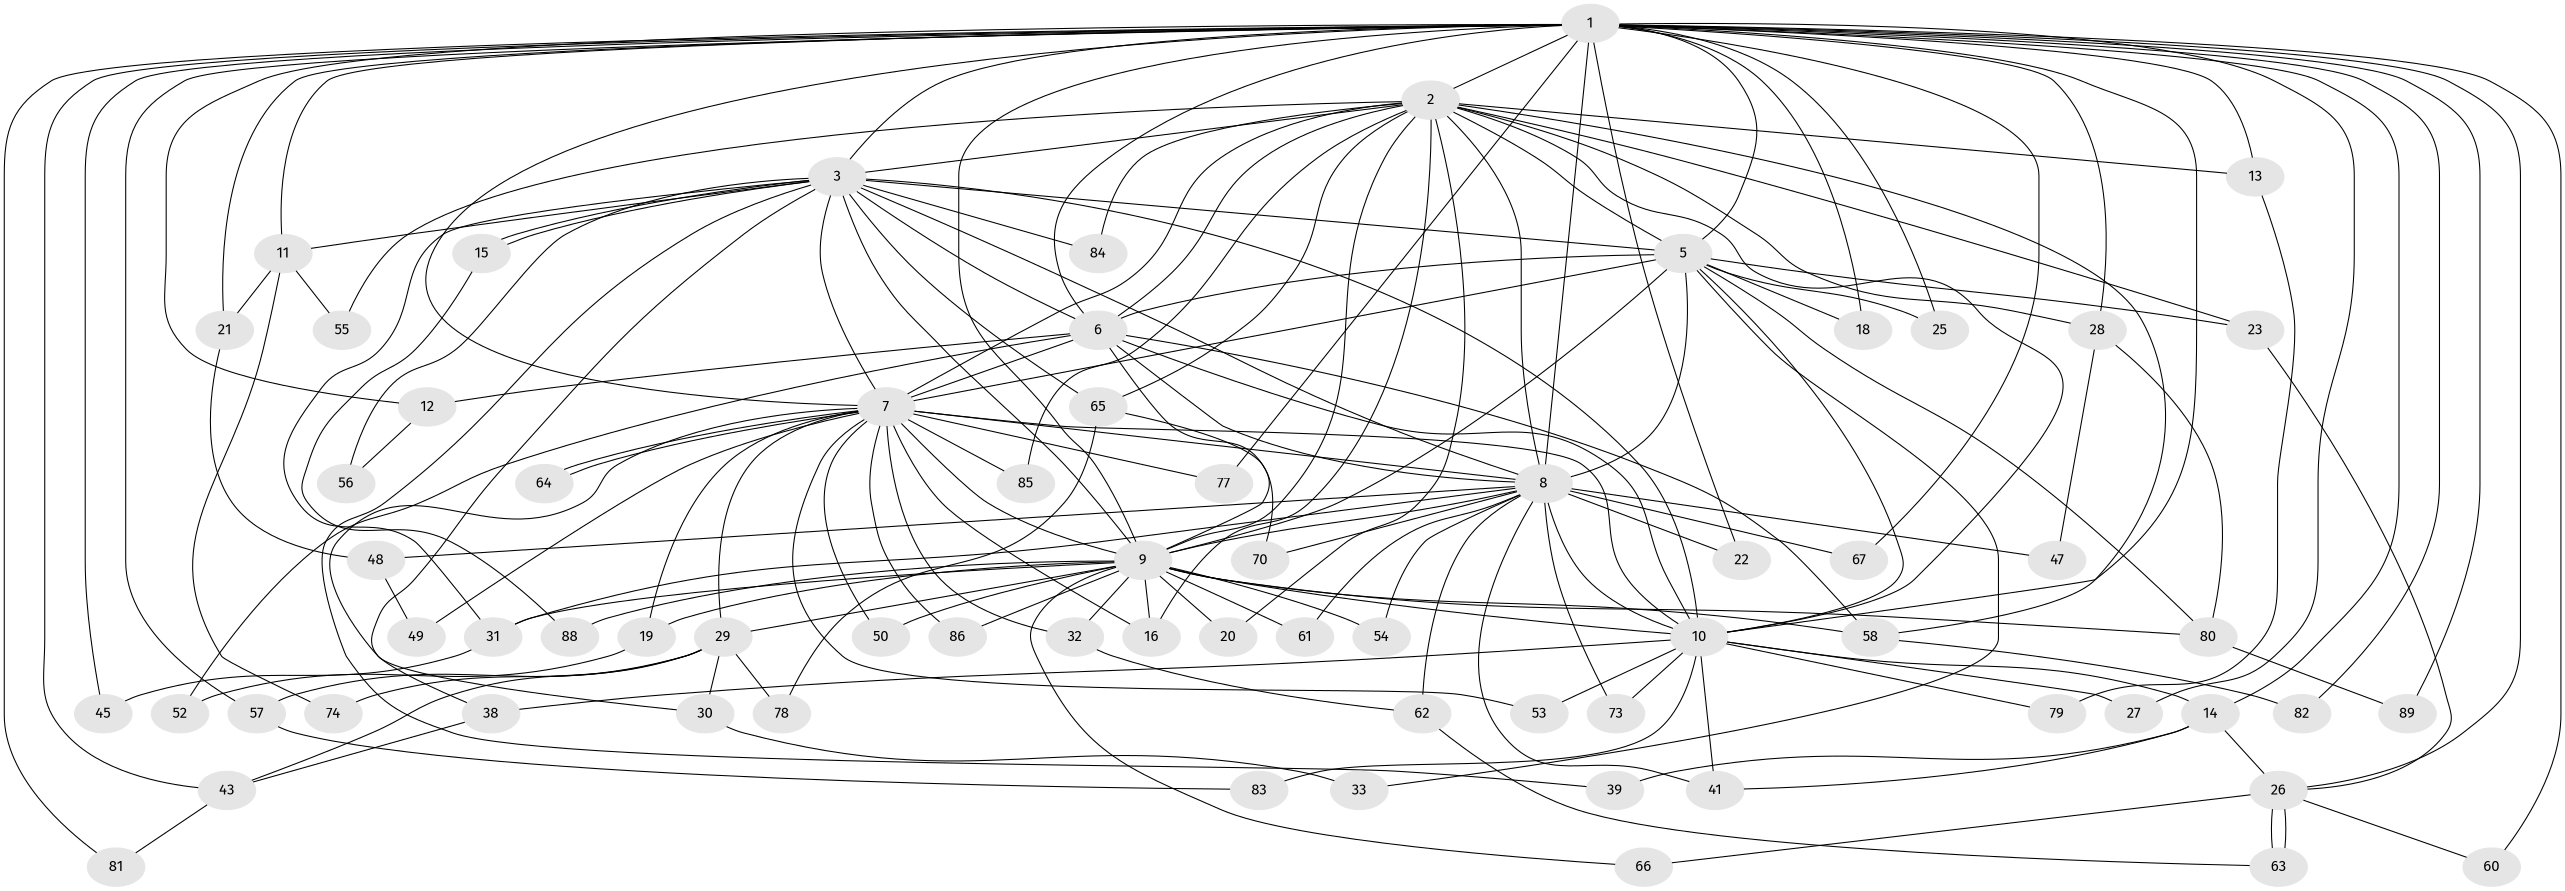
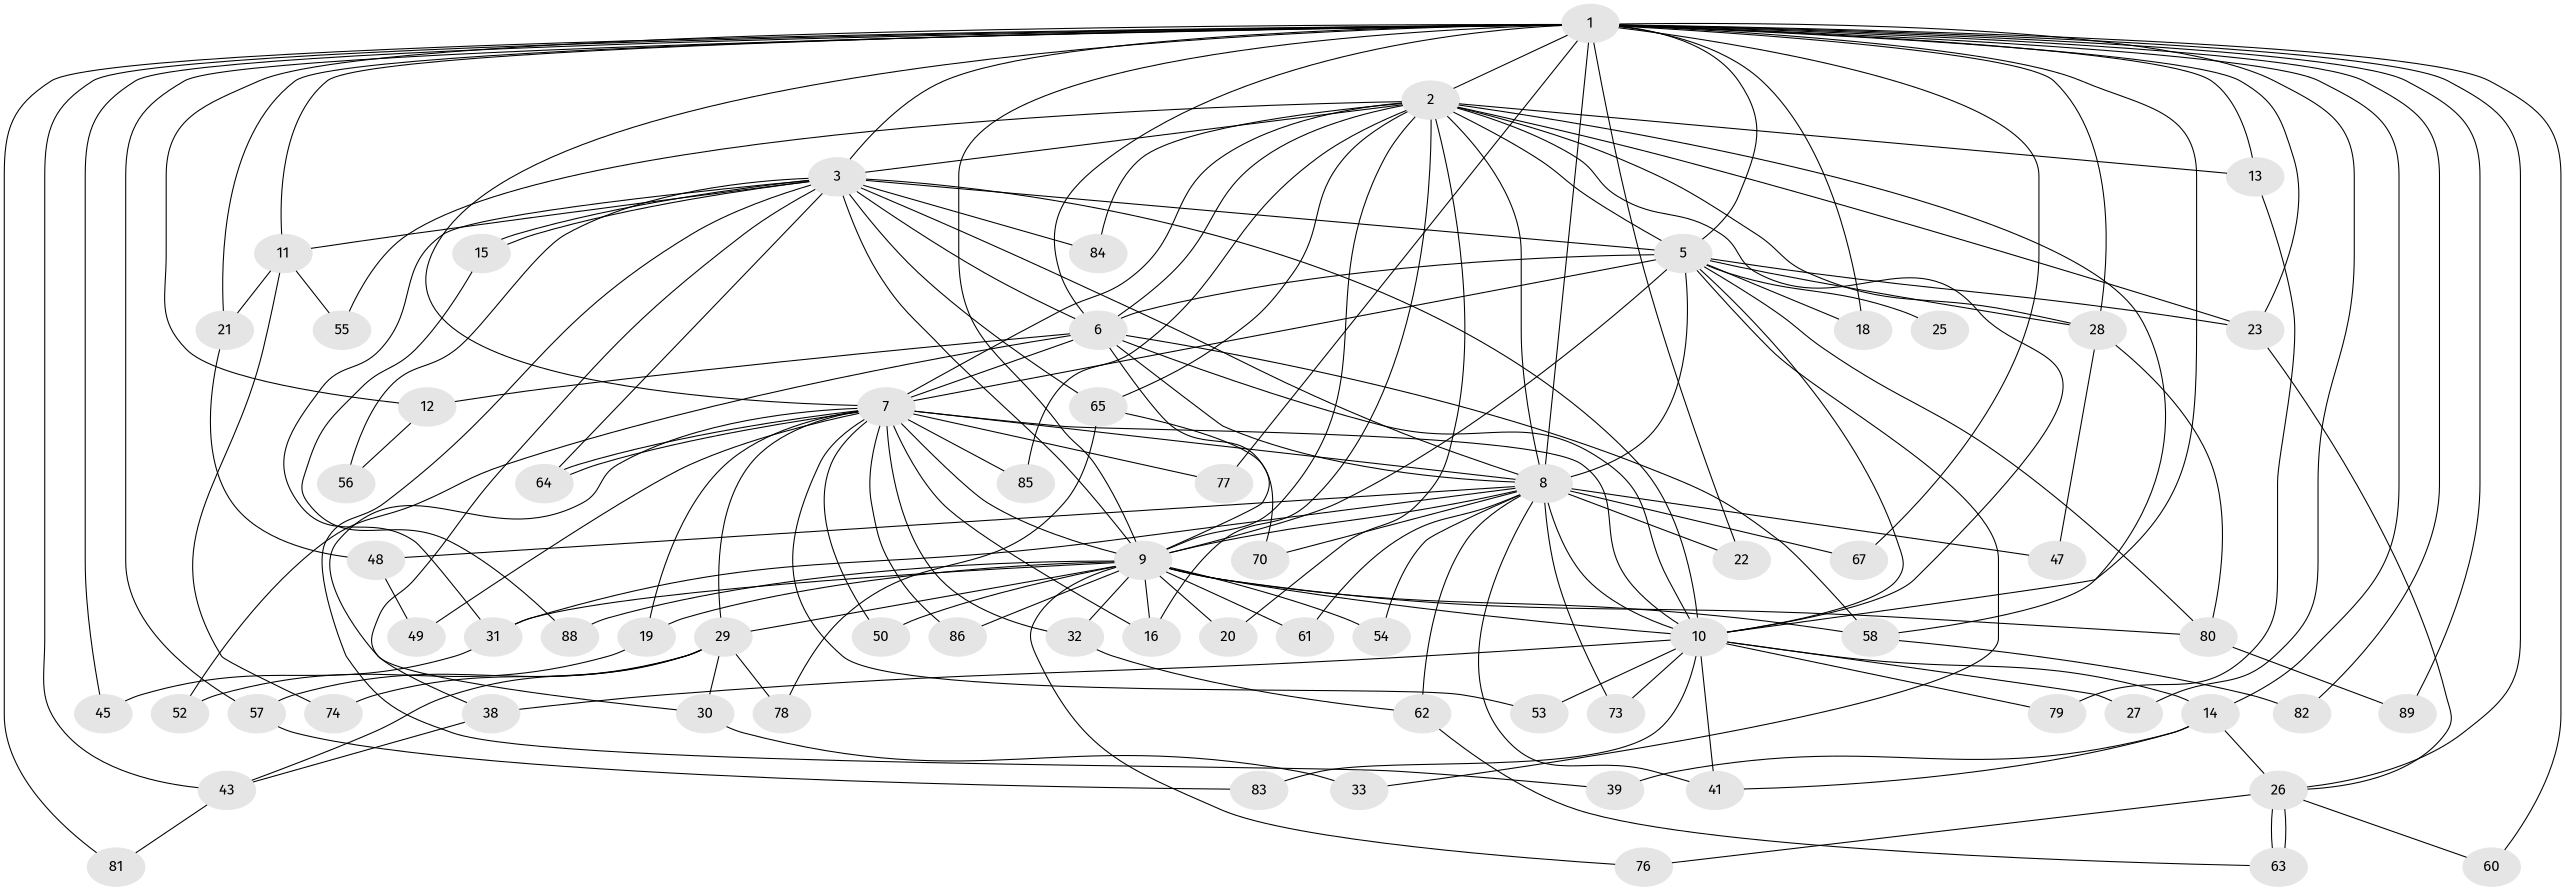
(1825, 112) -> (2212, 73)
none -> (1808, 280)
(829, 297) -> (691, 330)
(1644, 867) -> (1644, 867)
